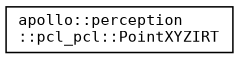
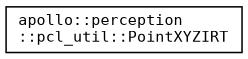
(119, 30) -> (124, 30)
